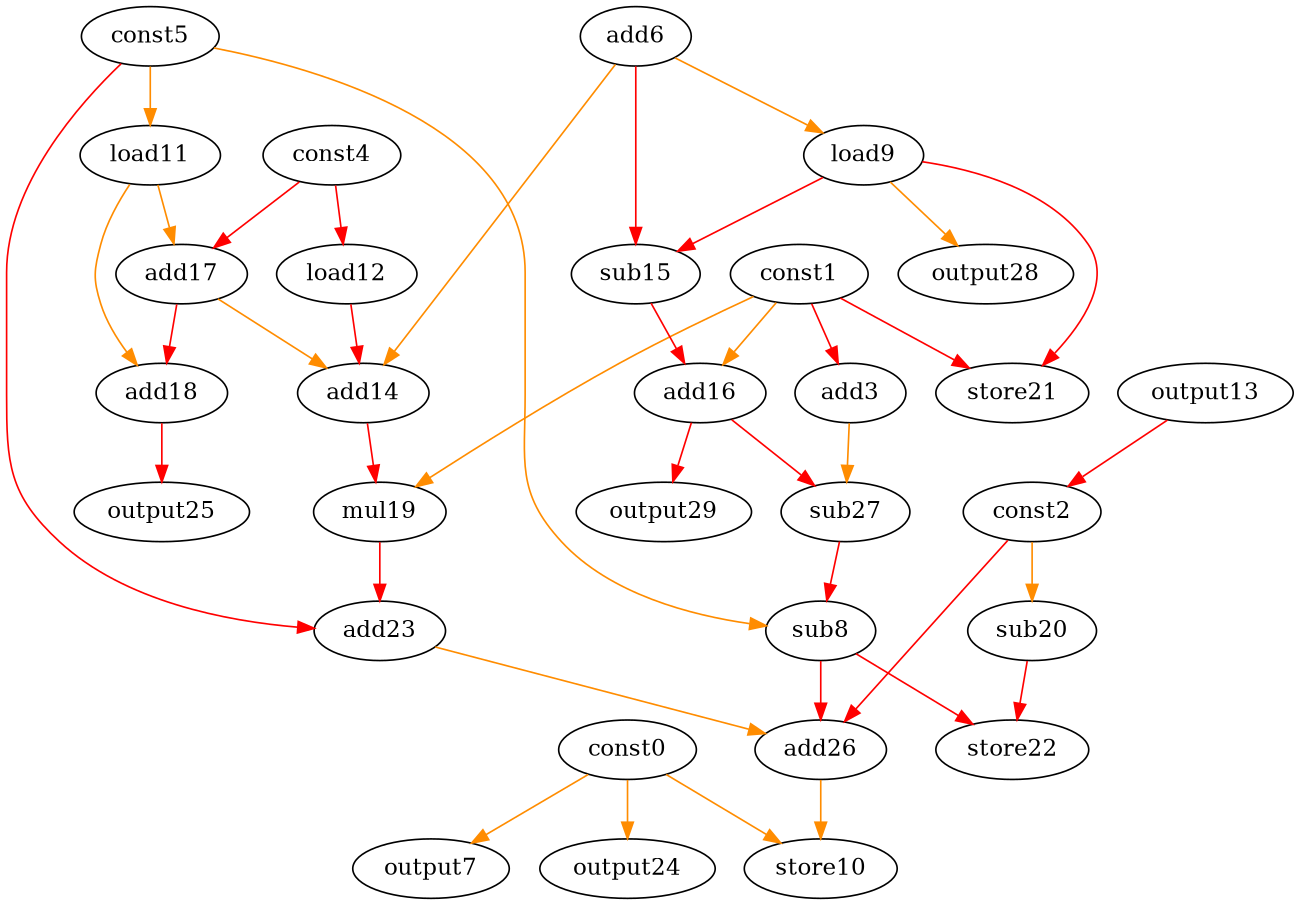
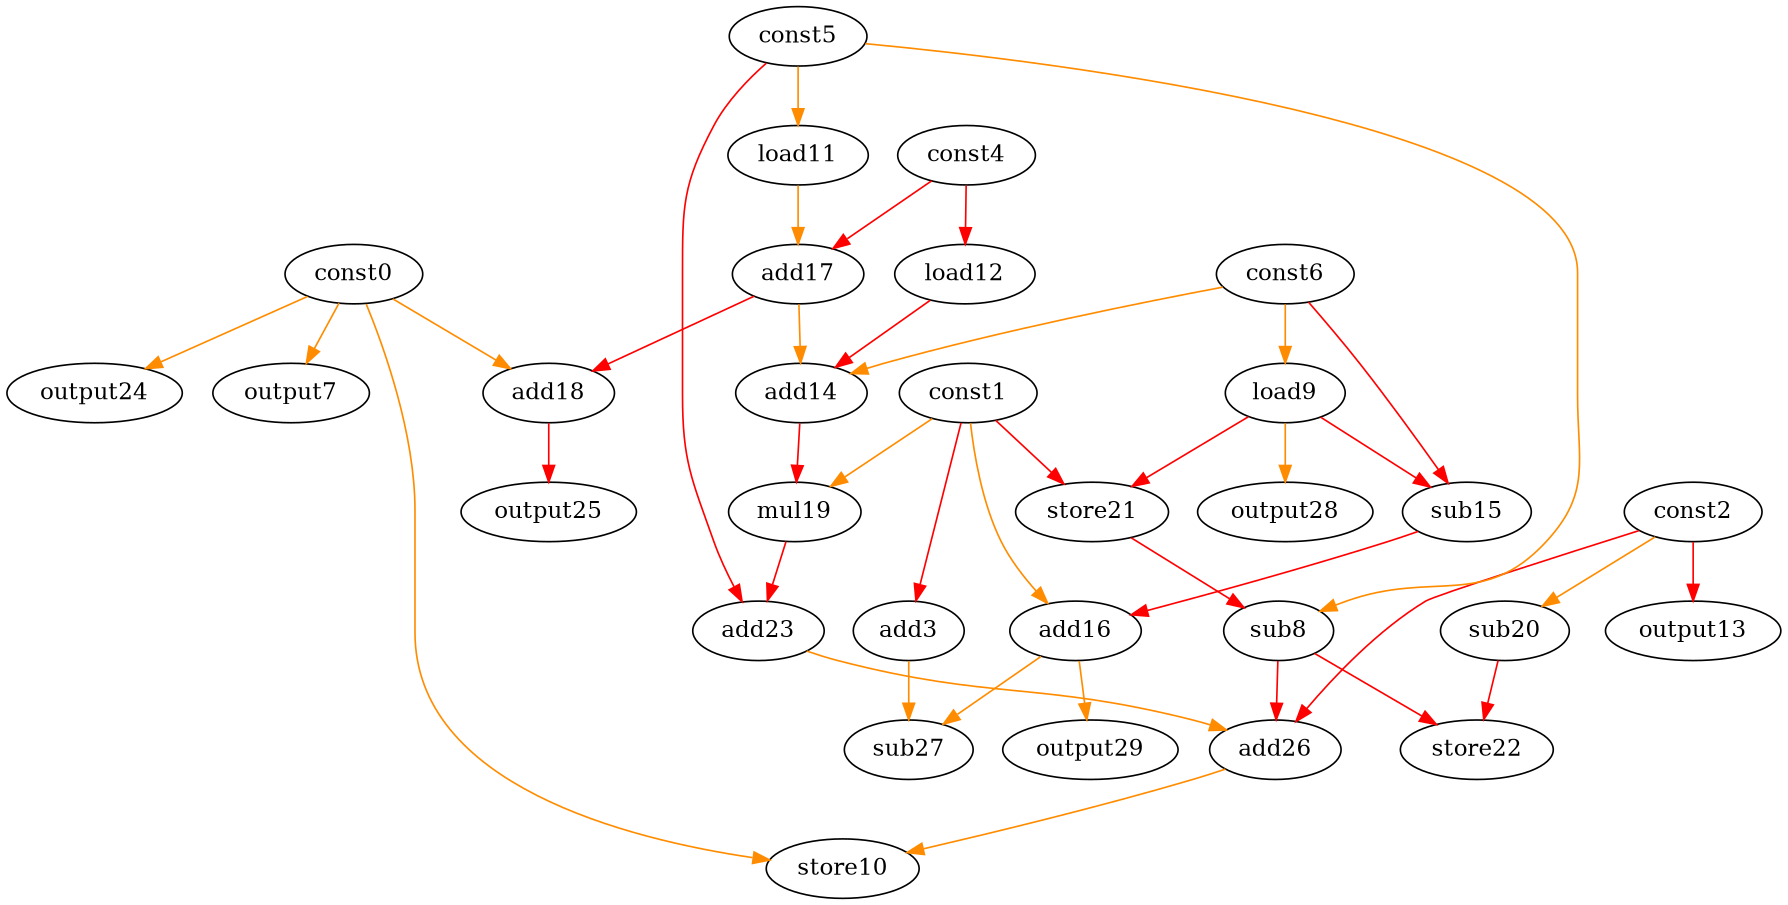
(636, 36) -> (1285, 274)
(96, 268) -> (445, 330)
(685, 444) -> (1082, 682)
(766, 447) -> (1008, 680)
(1125, 448) -> (1693, 563)
(835, 563) -> (1180, 568)
